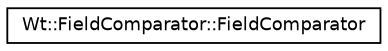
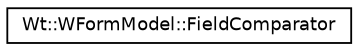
(194, 26) -> (179, 26)
